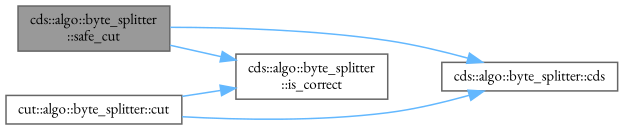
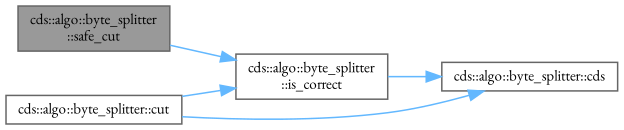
(320, 33) -> (407, 77)
(94, 110) -> (94, 110)
